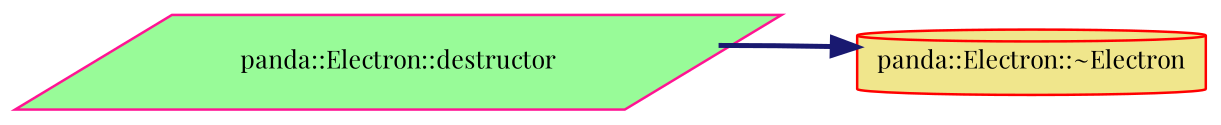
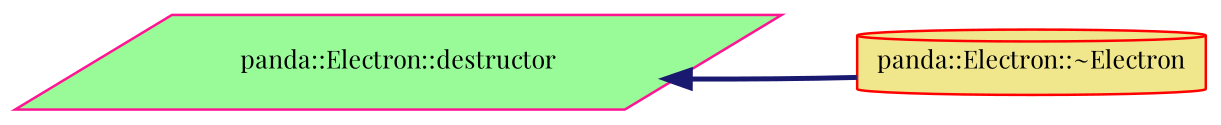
(775, 46) -> (774, 79)
